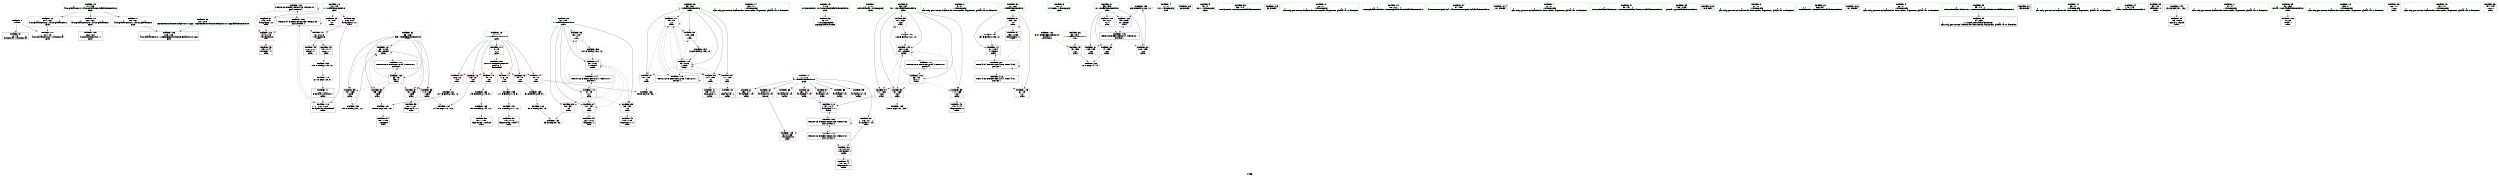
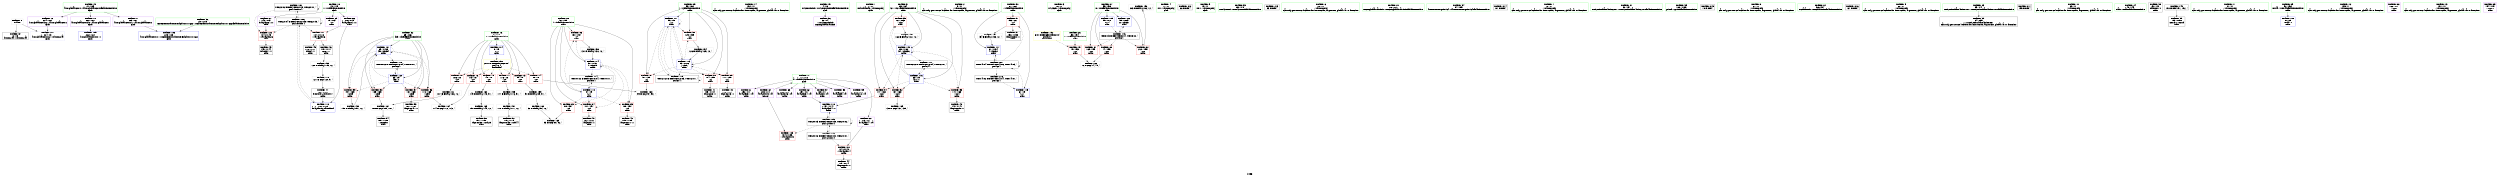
(1134, 13) -> none
(784, 85) -> (782, 86)
